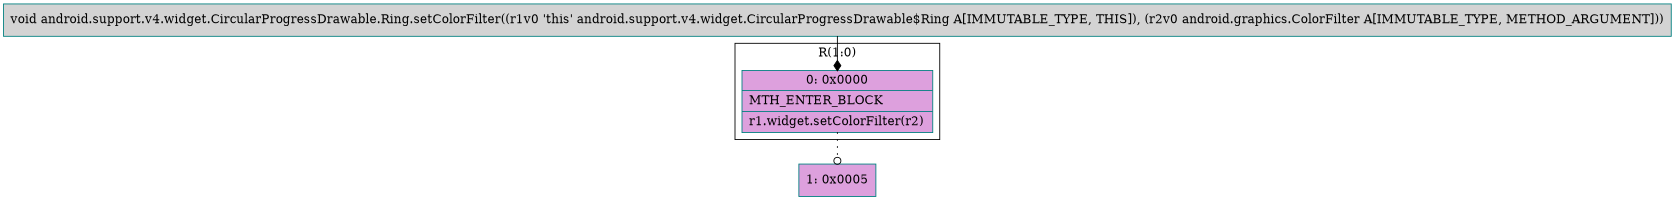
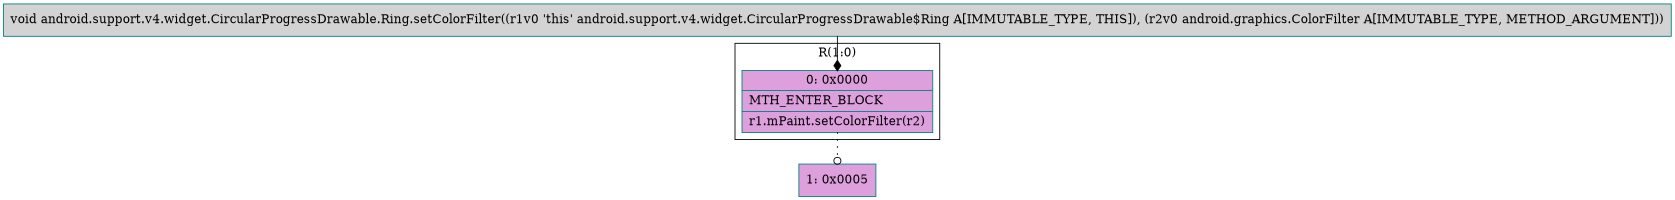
(836, 122) -> (837, 122)
